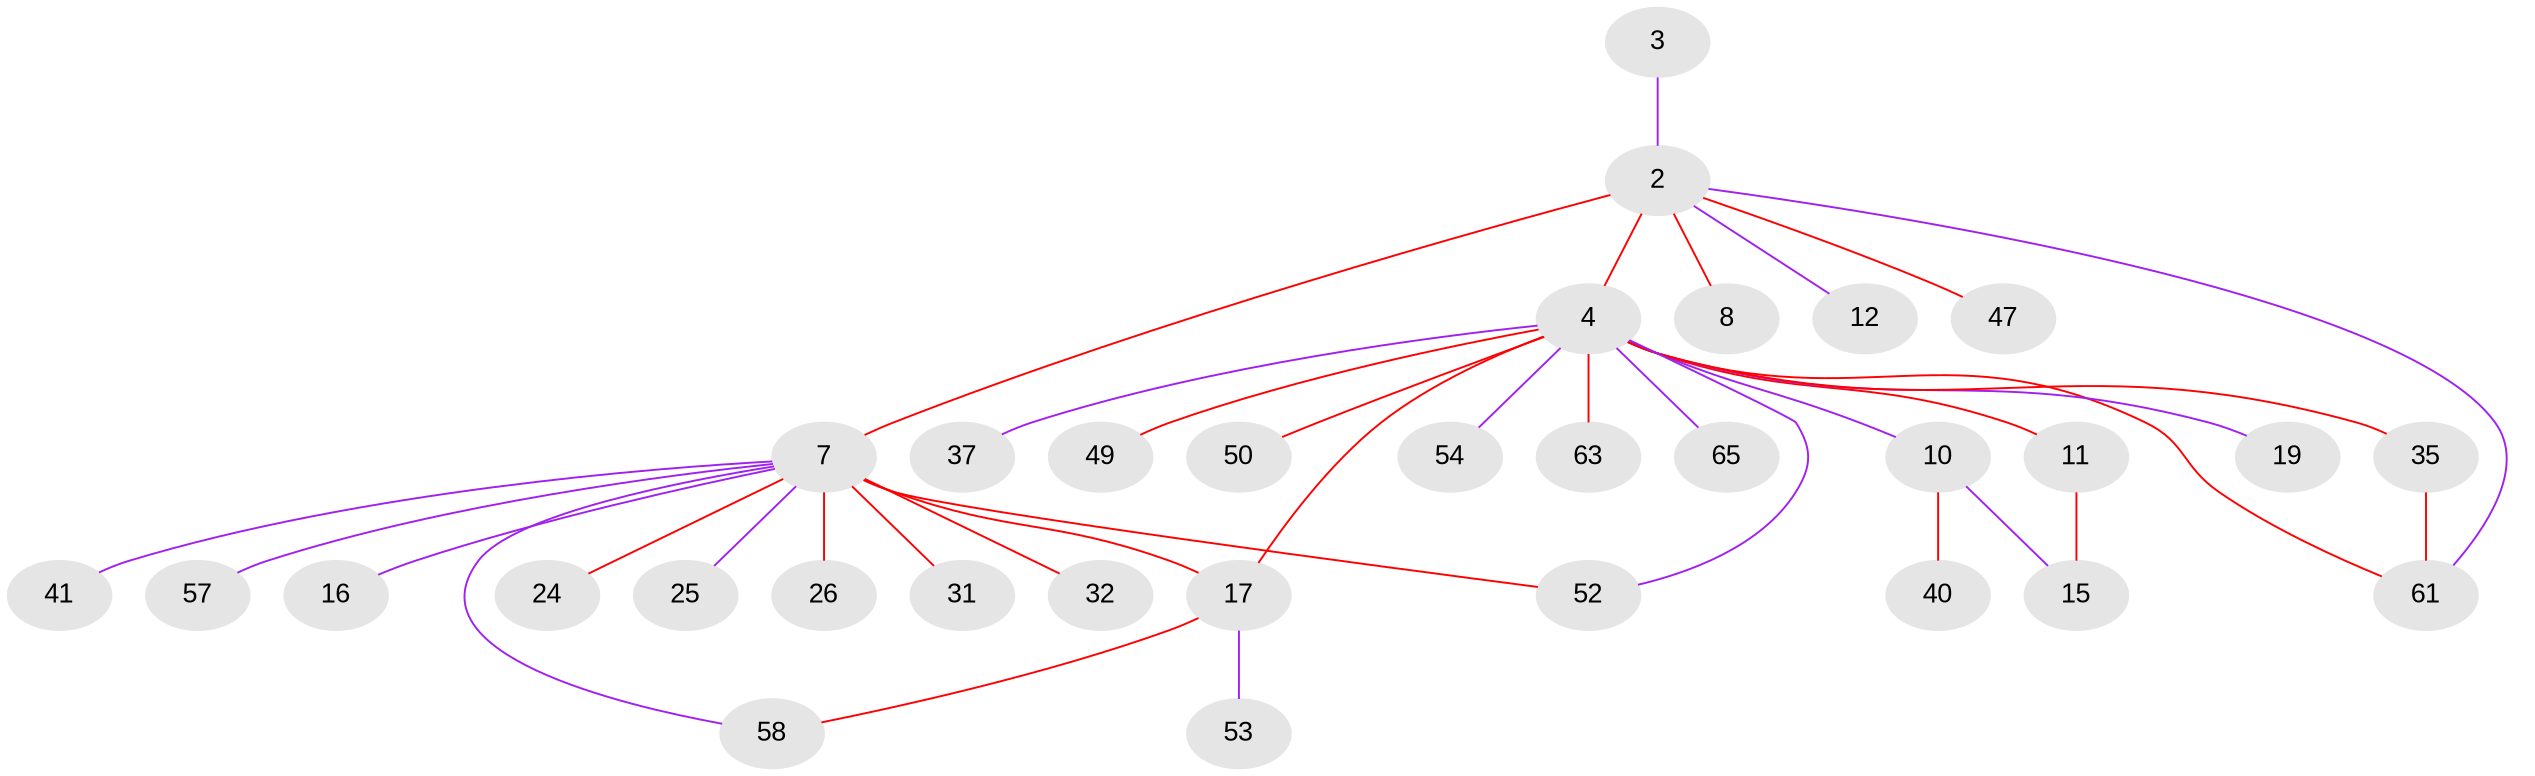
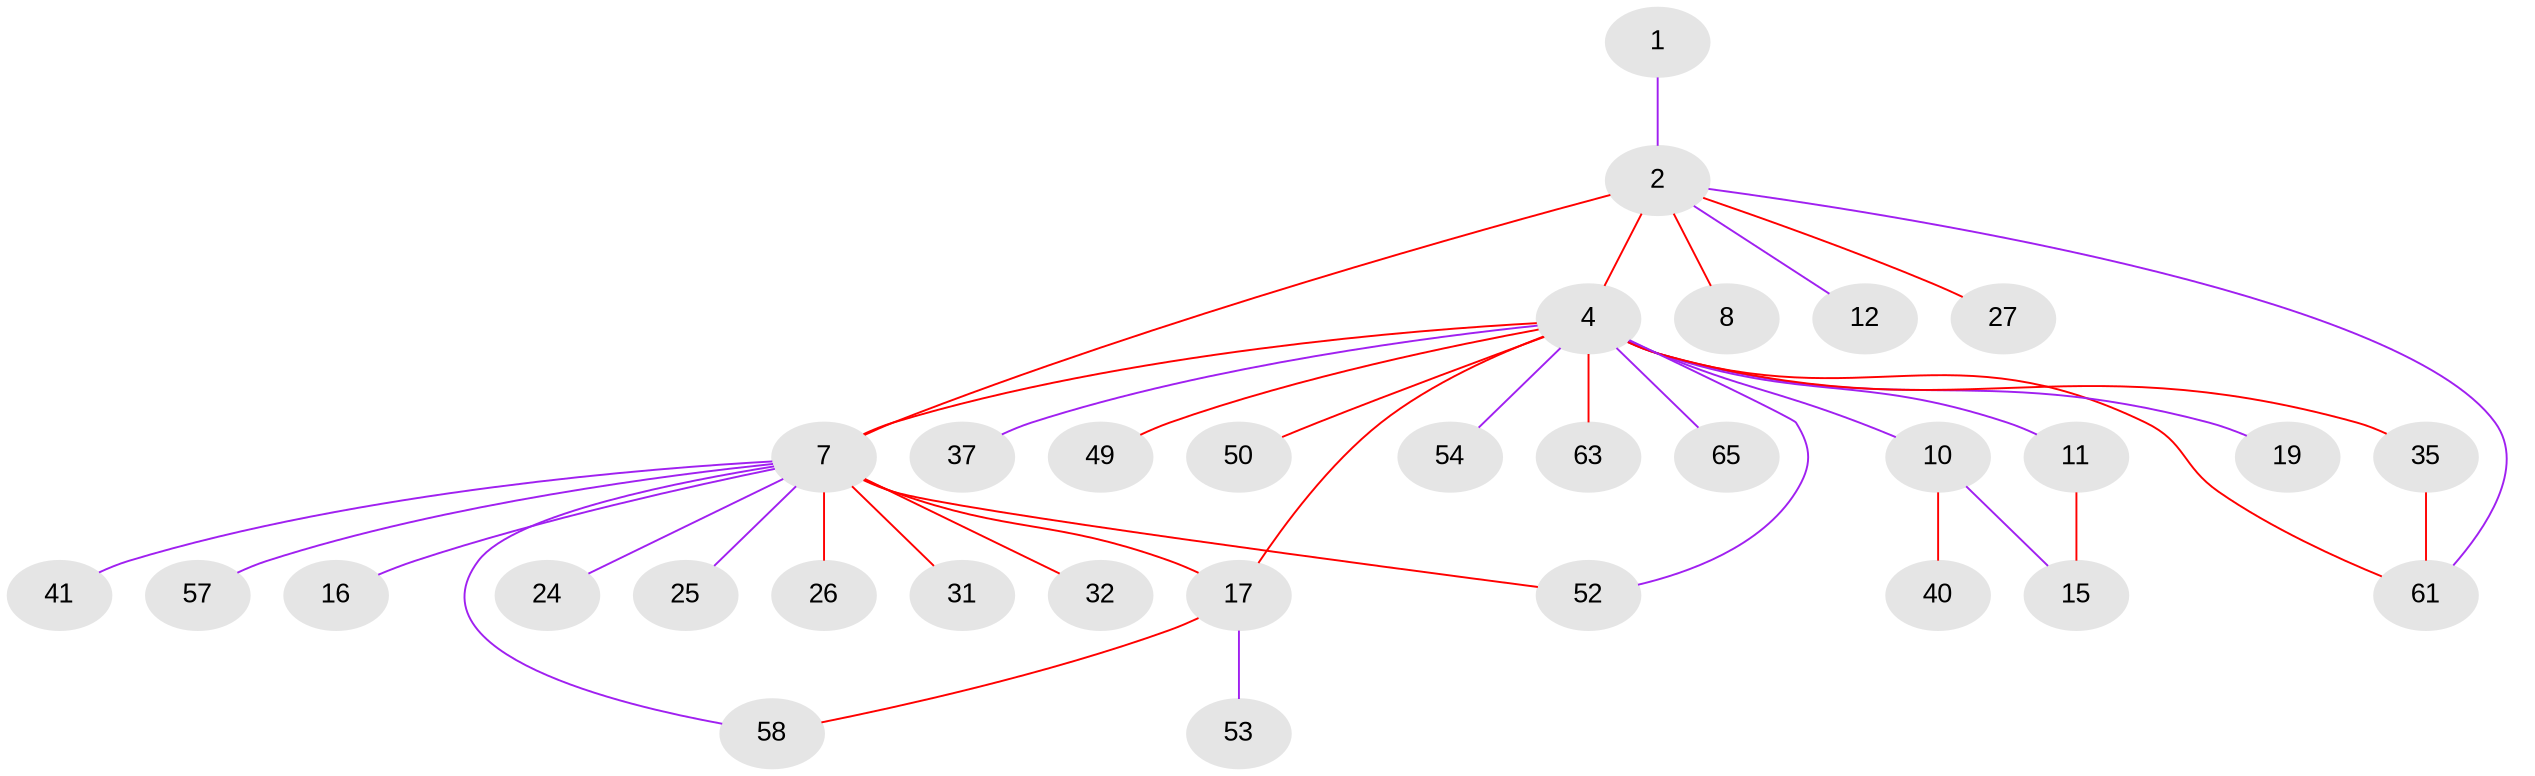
(1658, 42) -> (1658, 42)
(2003, 319) -> (2003, 319)
none -> (1196, 358)
(1937, 403) -> (1937, 403)
(686, 526) -> (686, 526)
